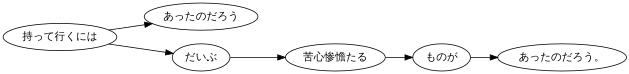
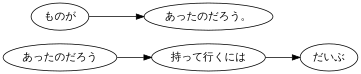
(127, 27) -> (130, 57)
(335, 57) -> none
